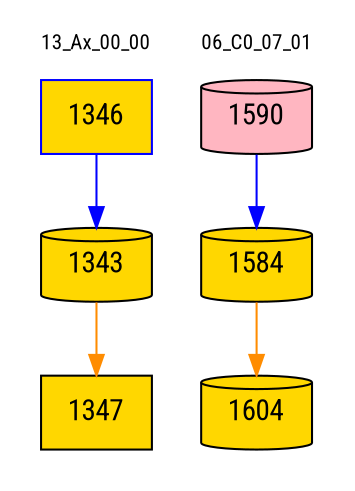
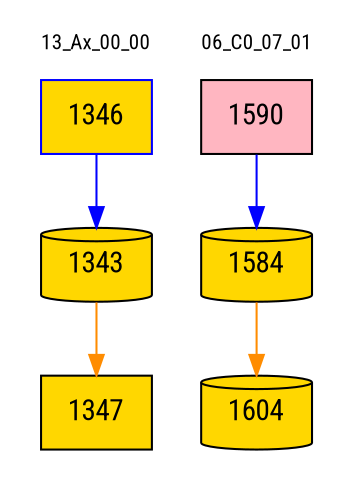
(257, 117) -> (257, 117)
